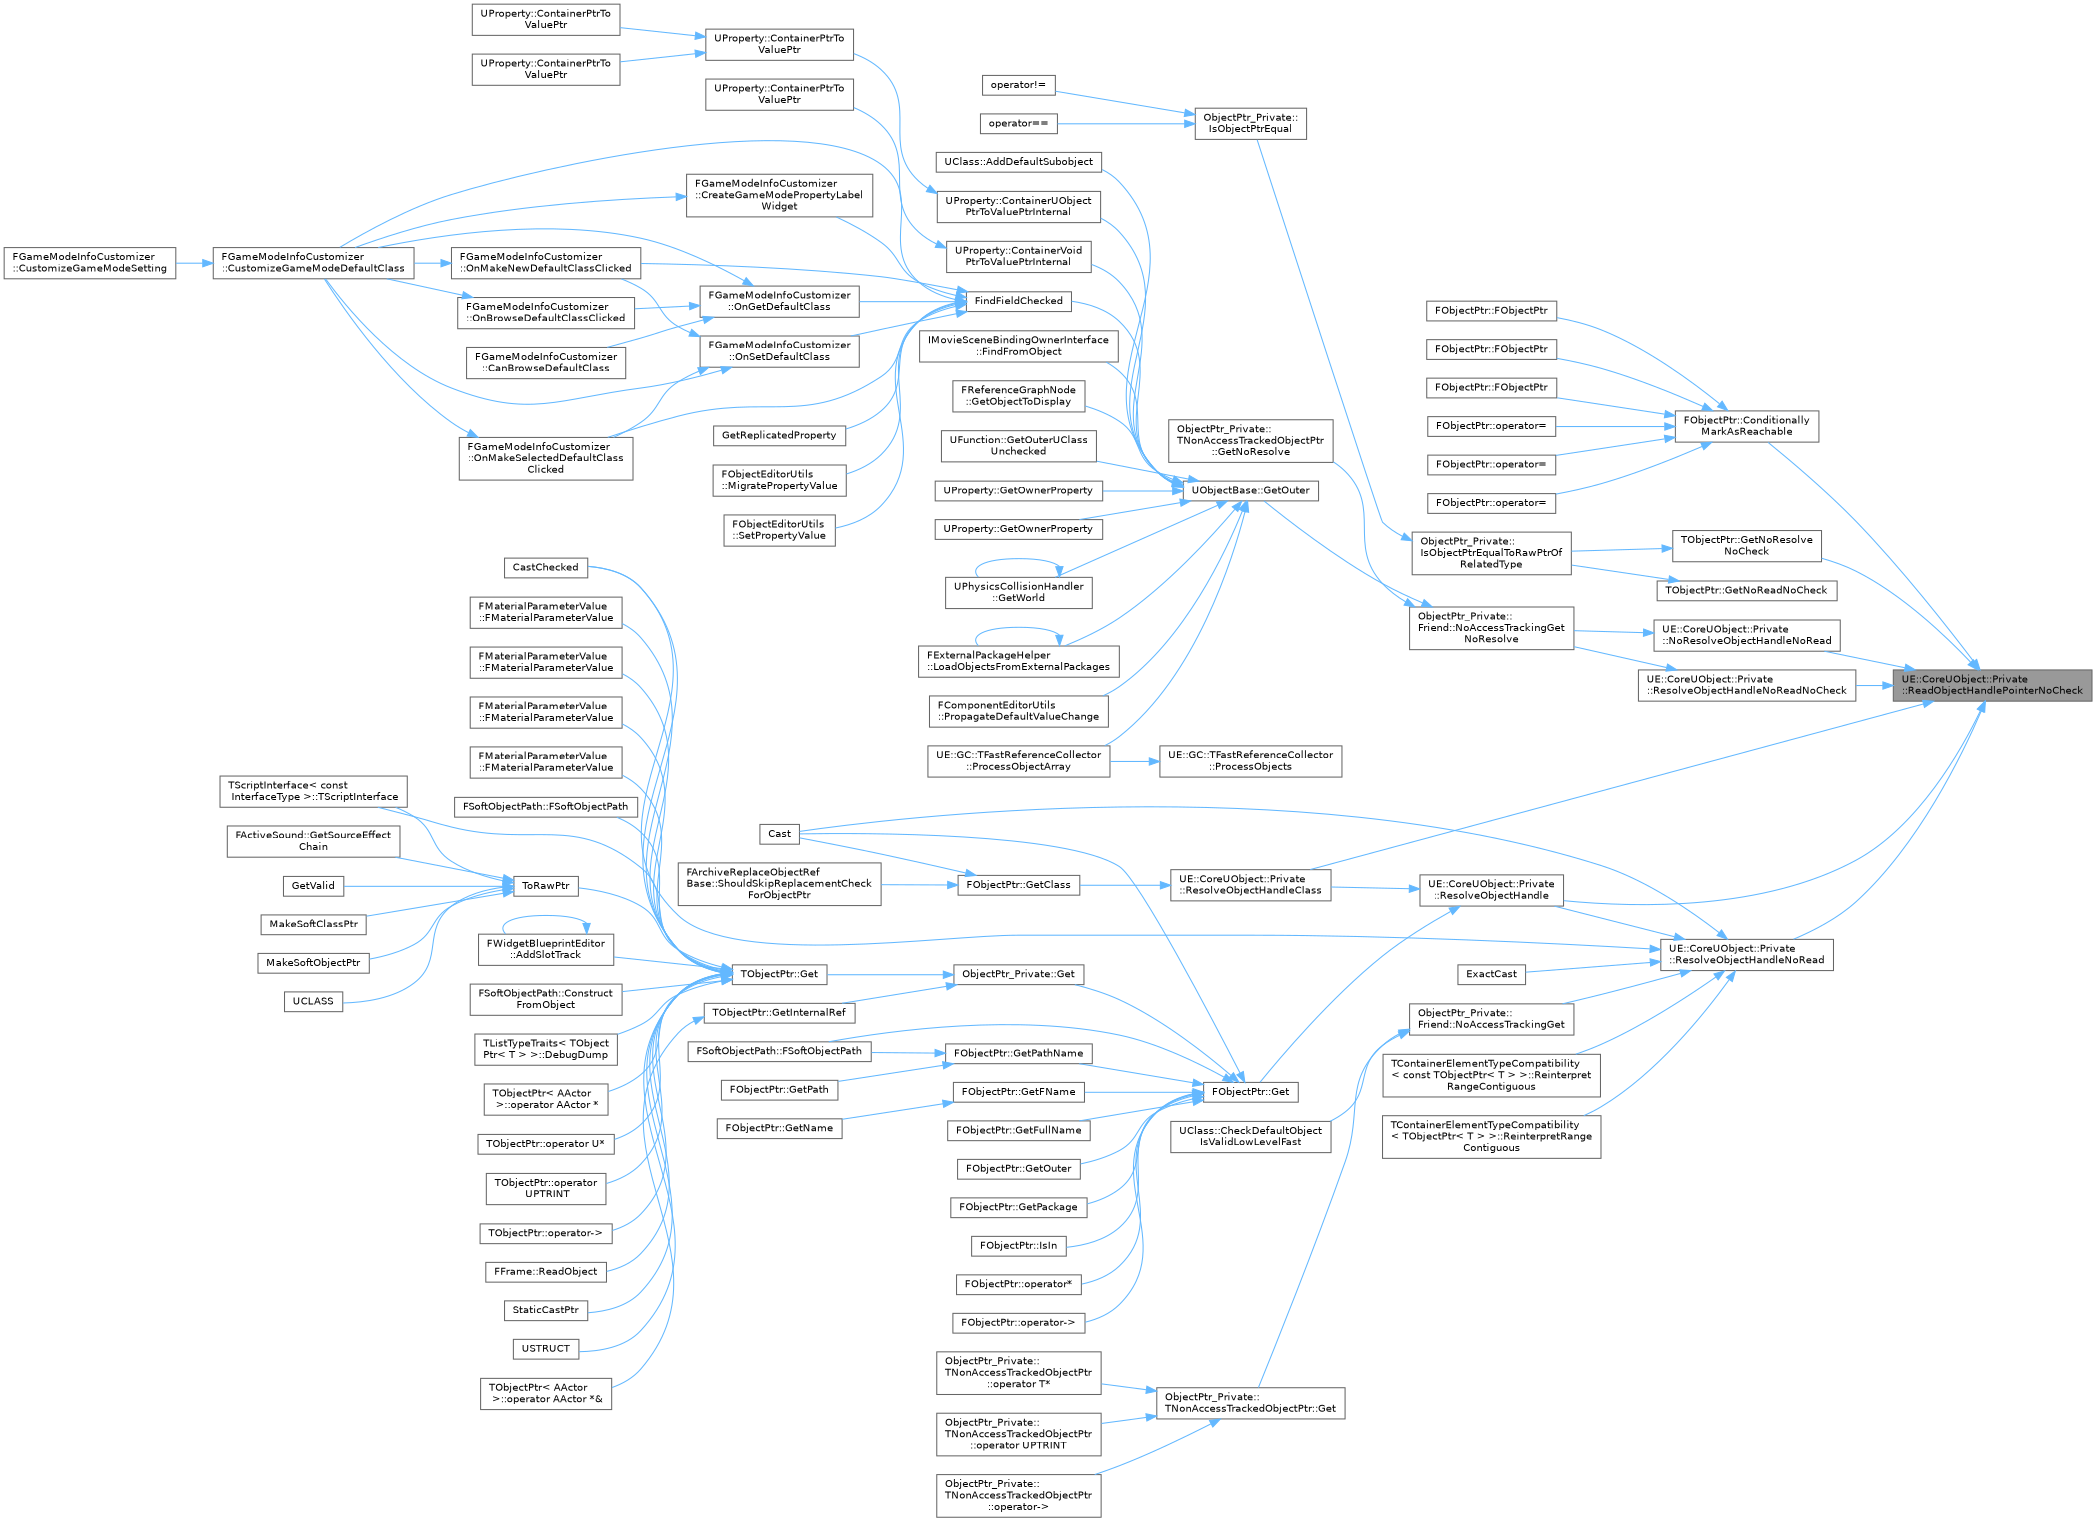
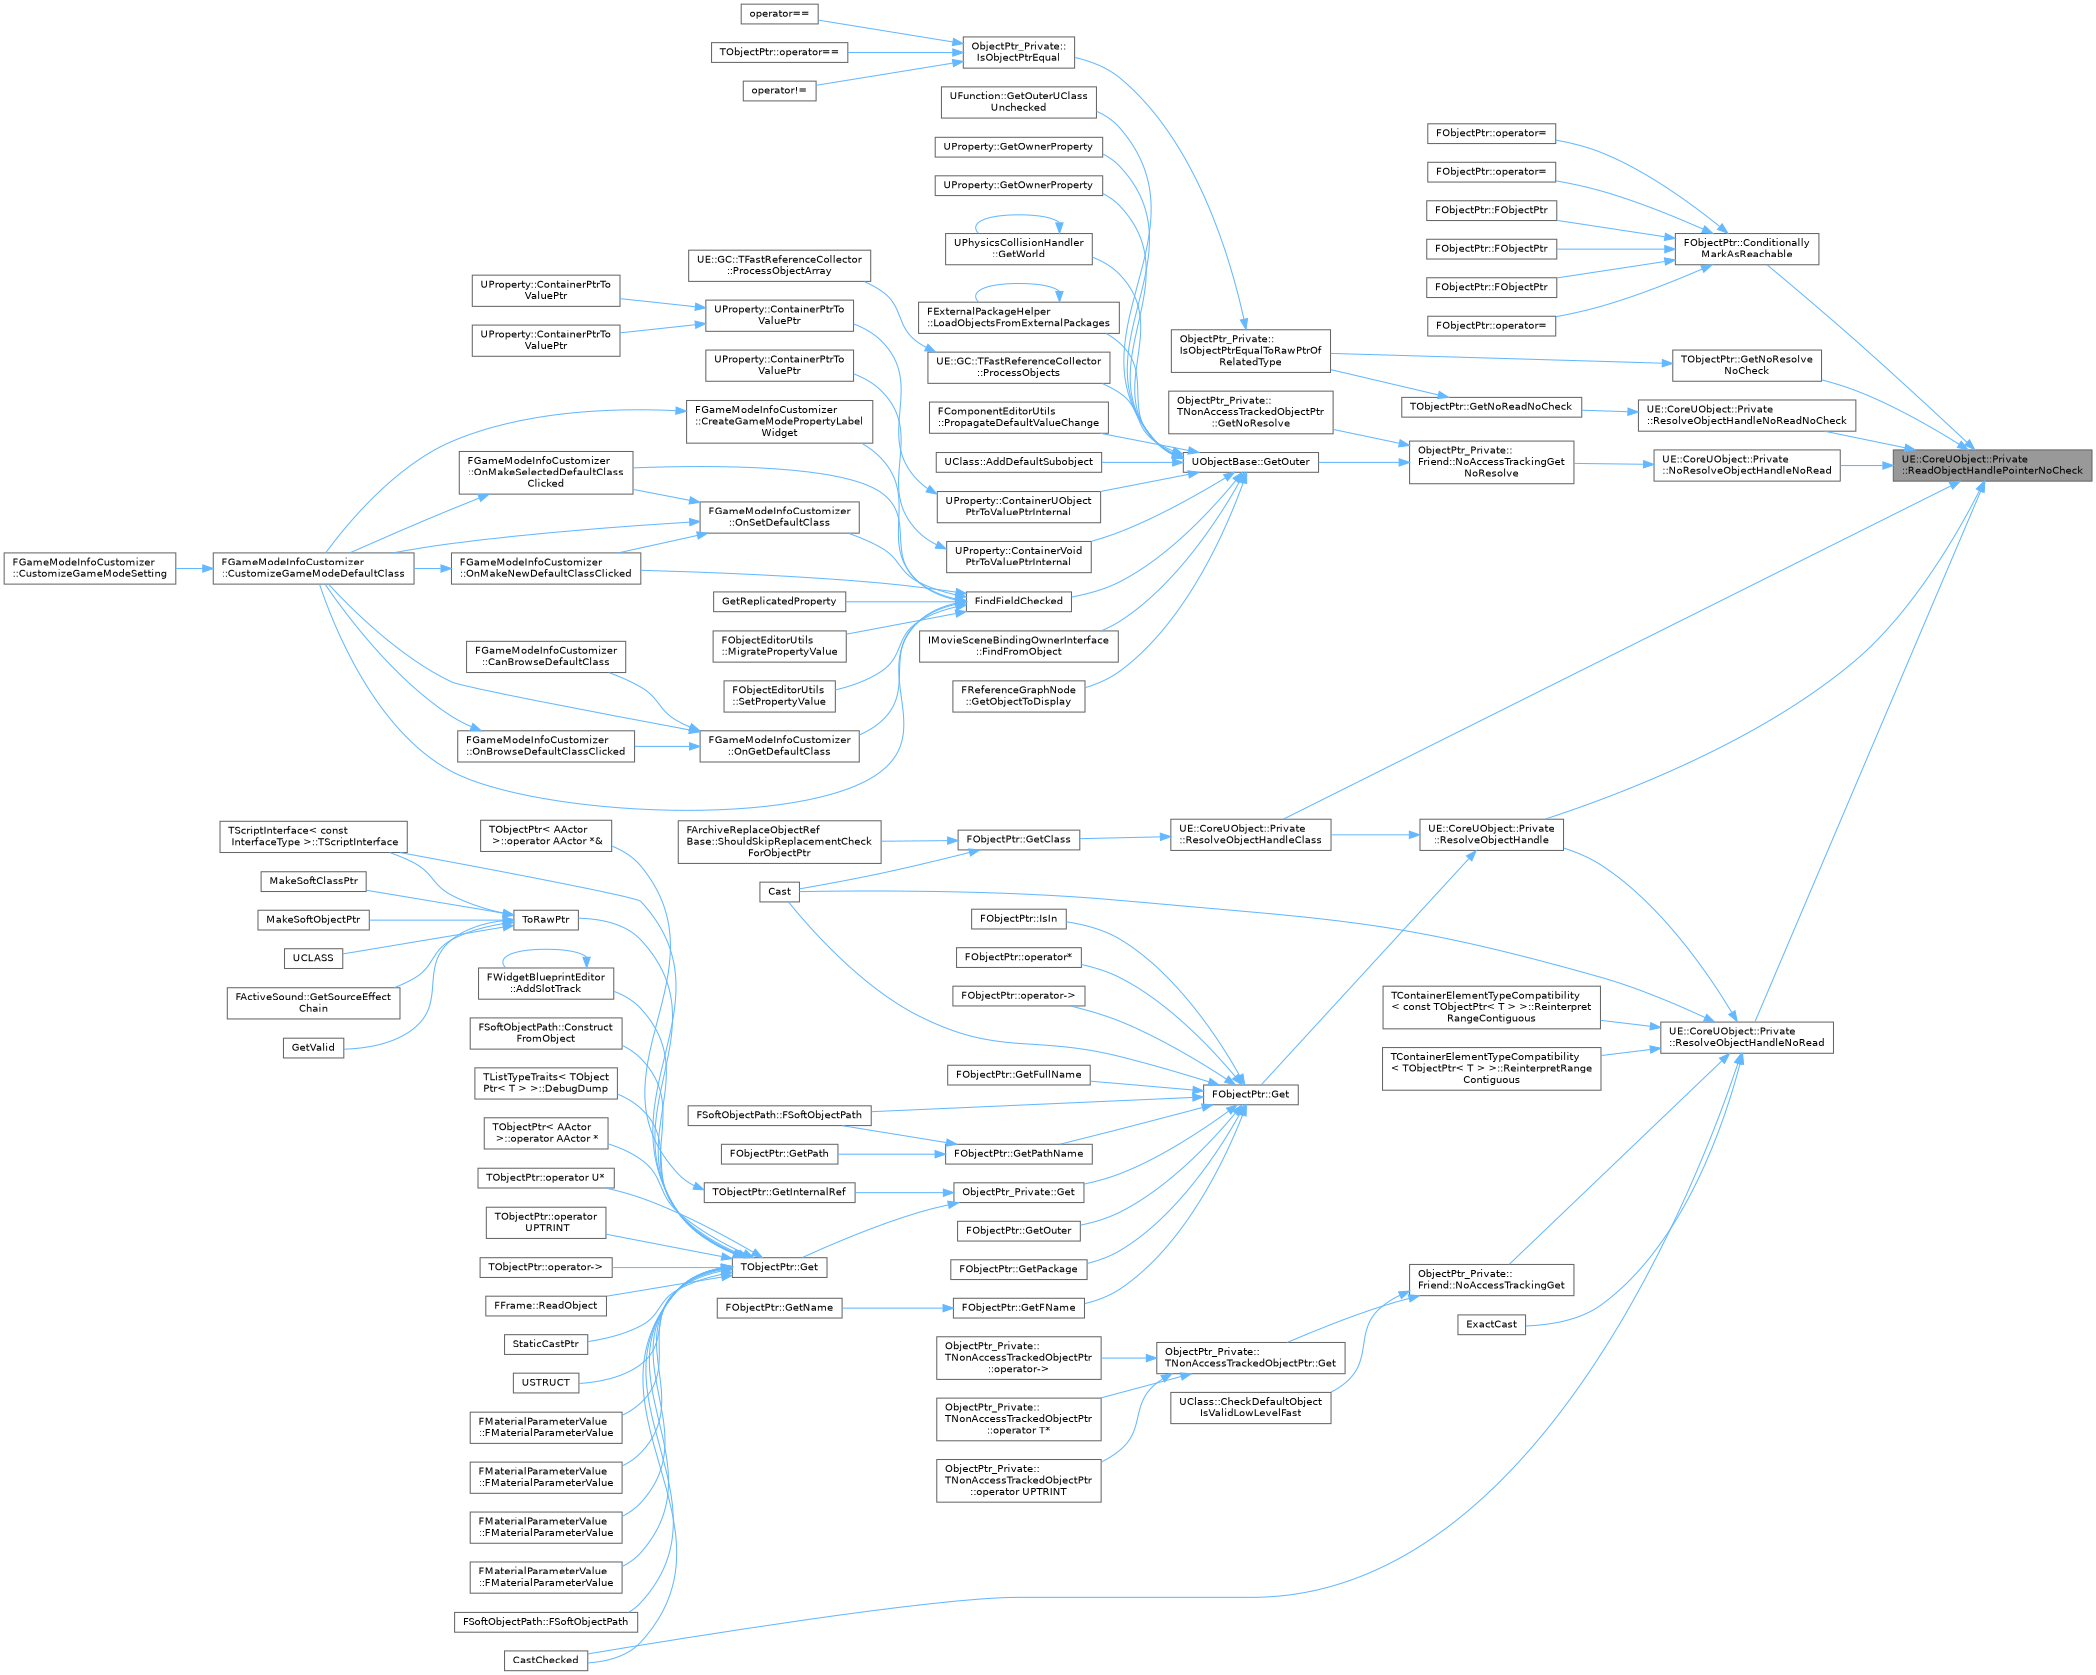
none -> (780, 53)
(1195, 641) -> (1124, 396)
(1620, 657) -> (1605, 411)
